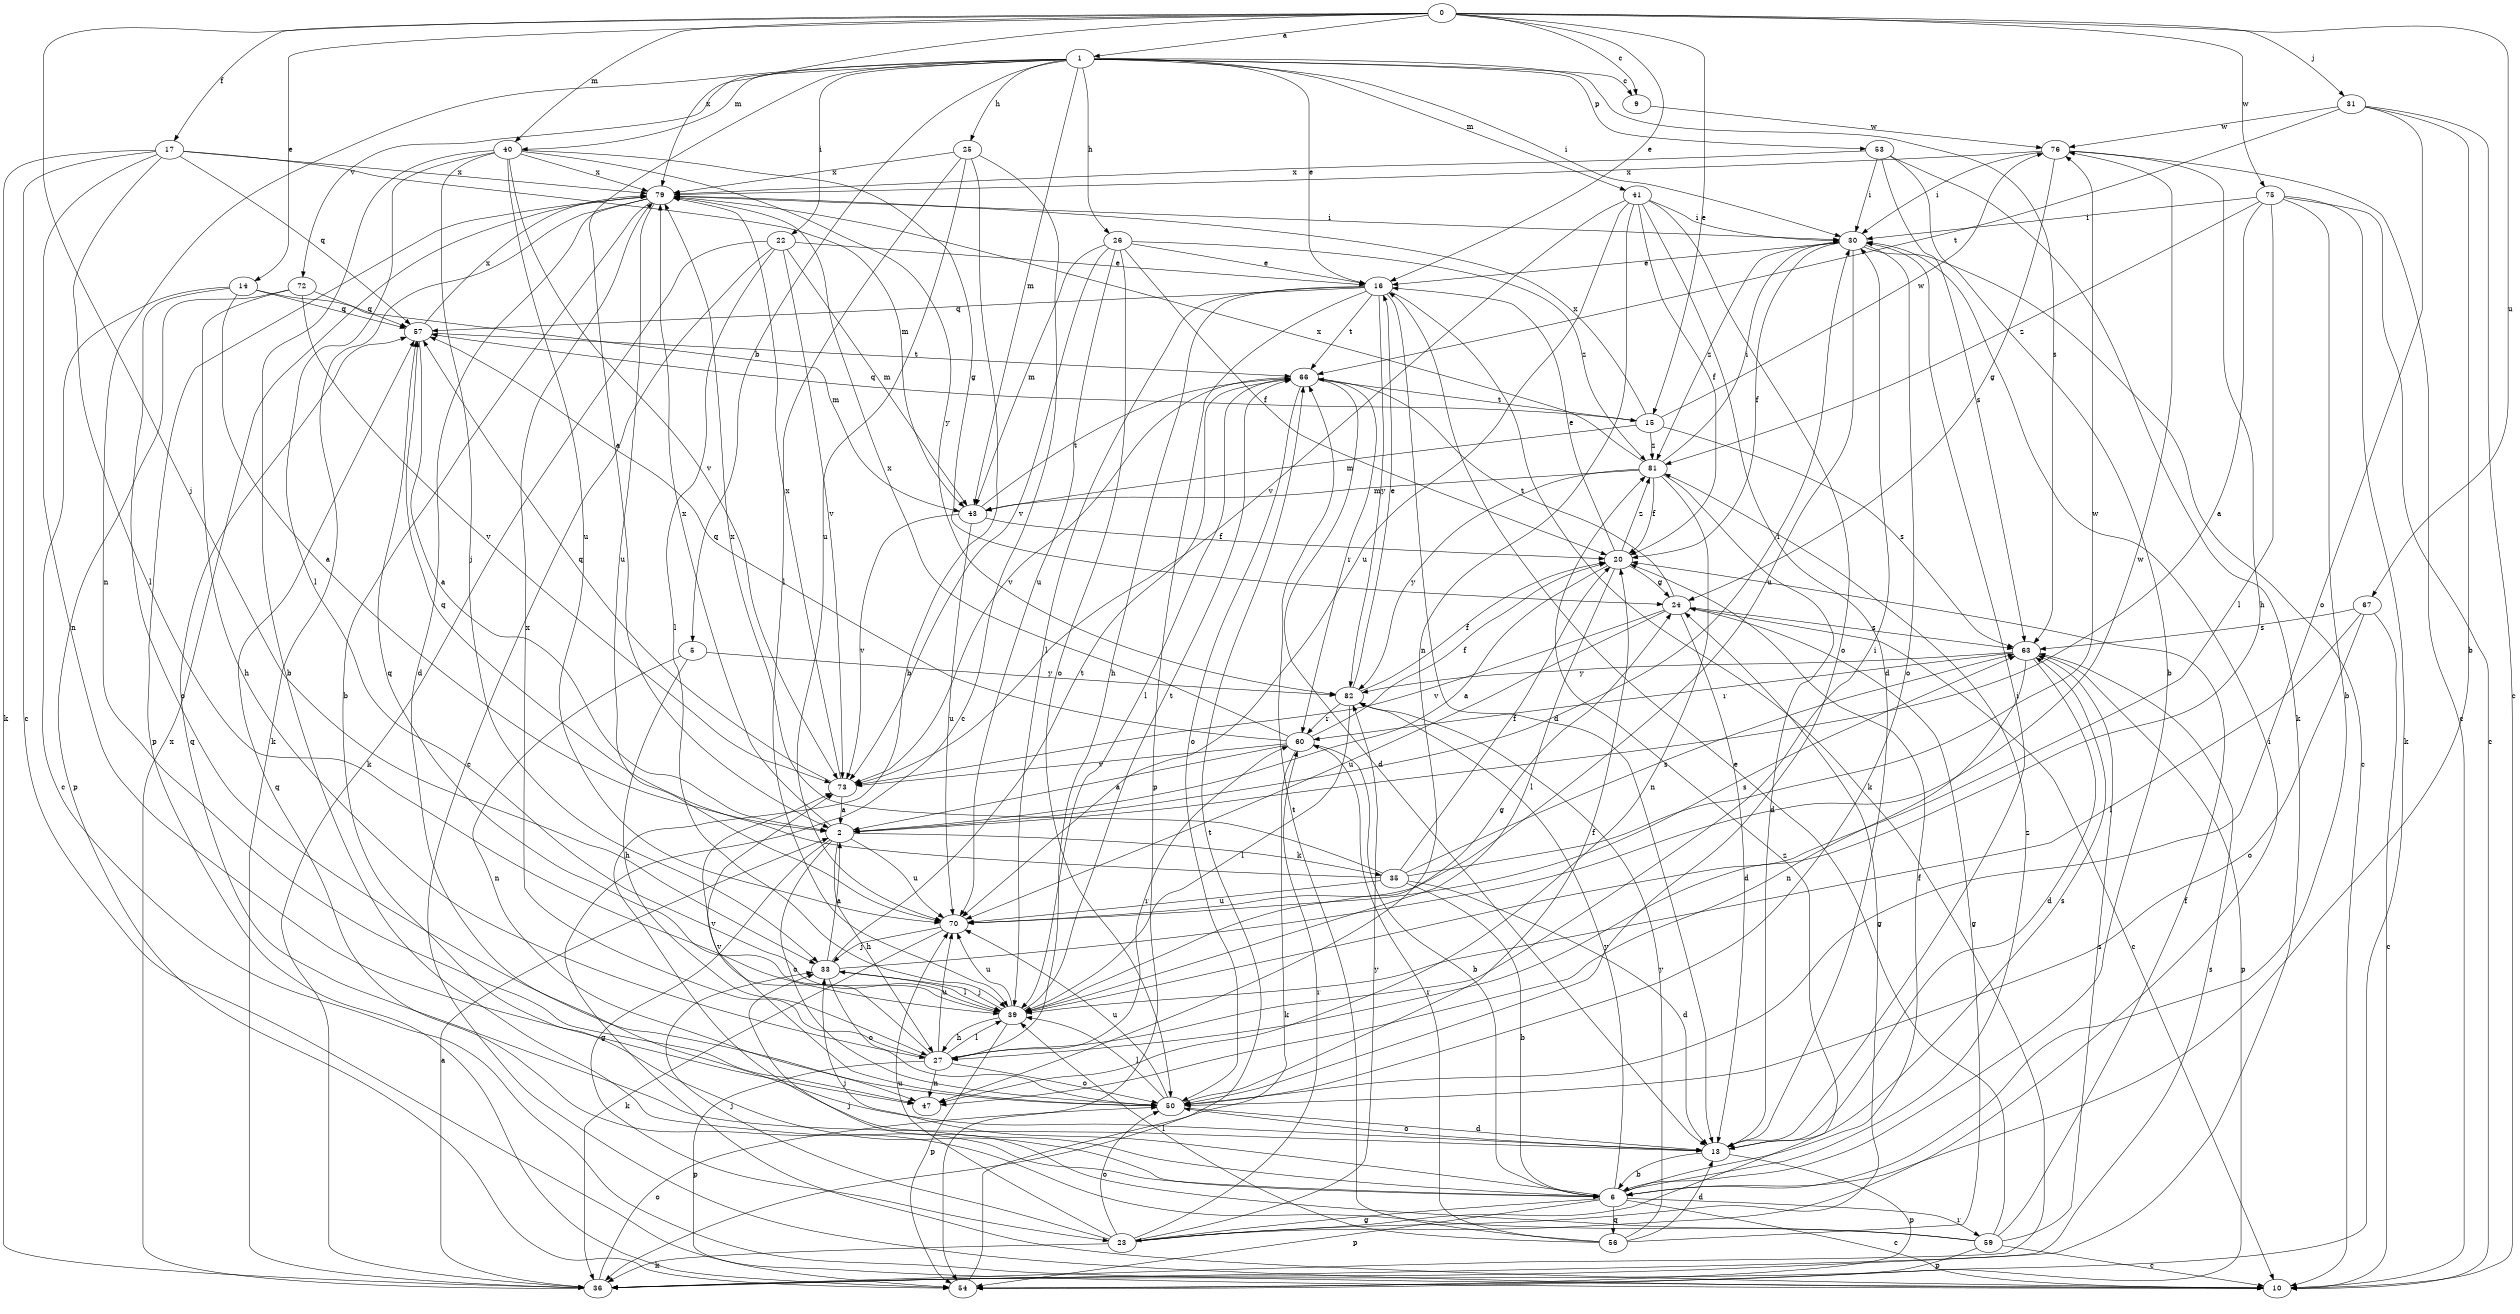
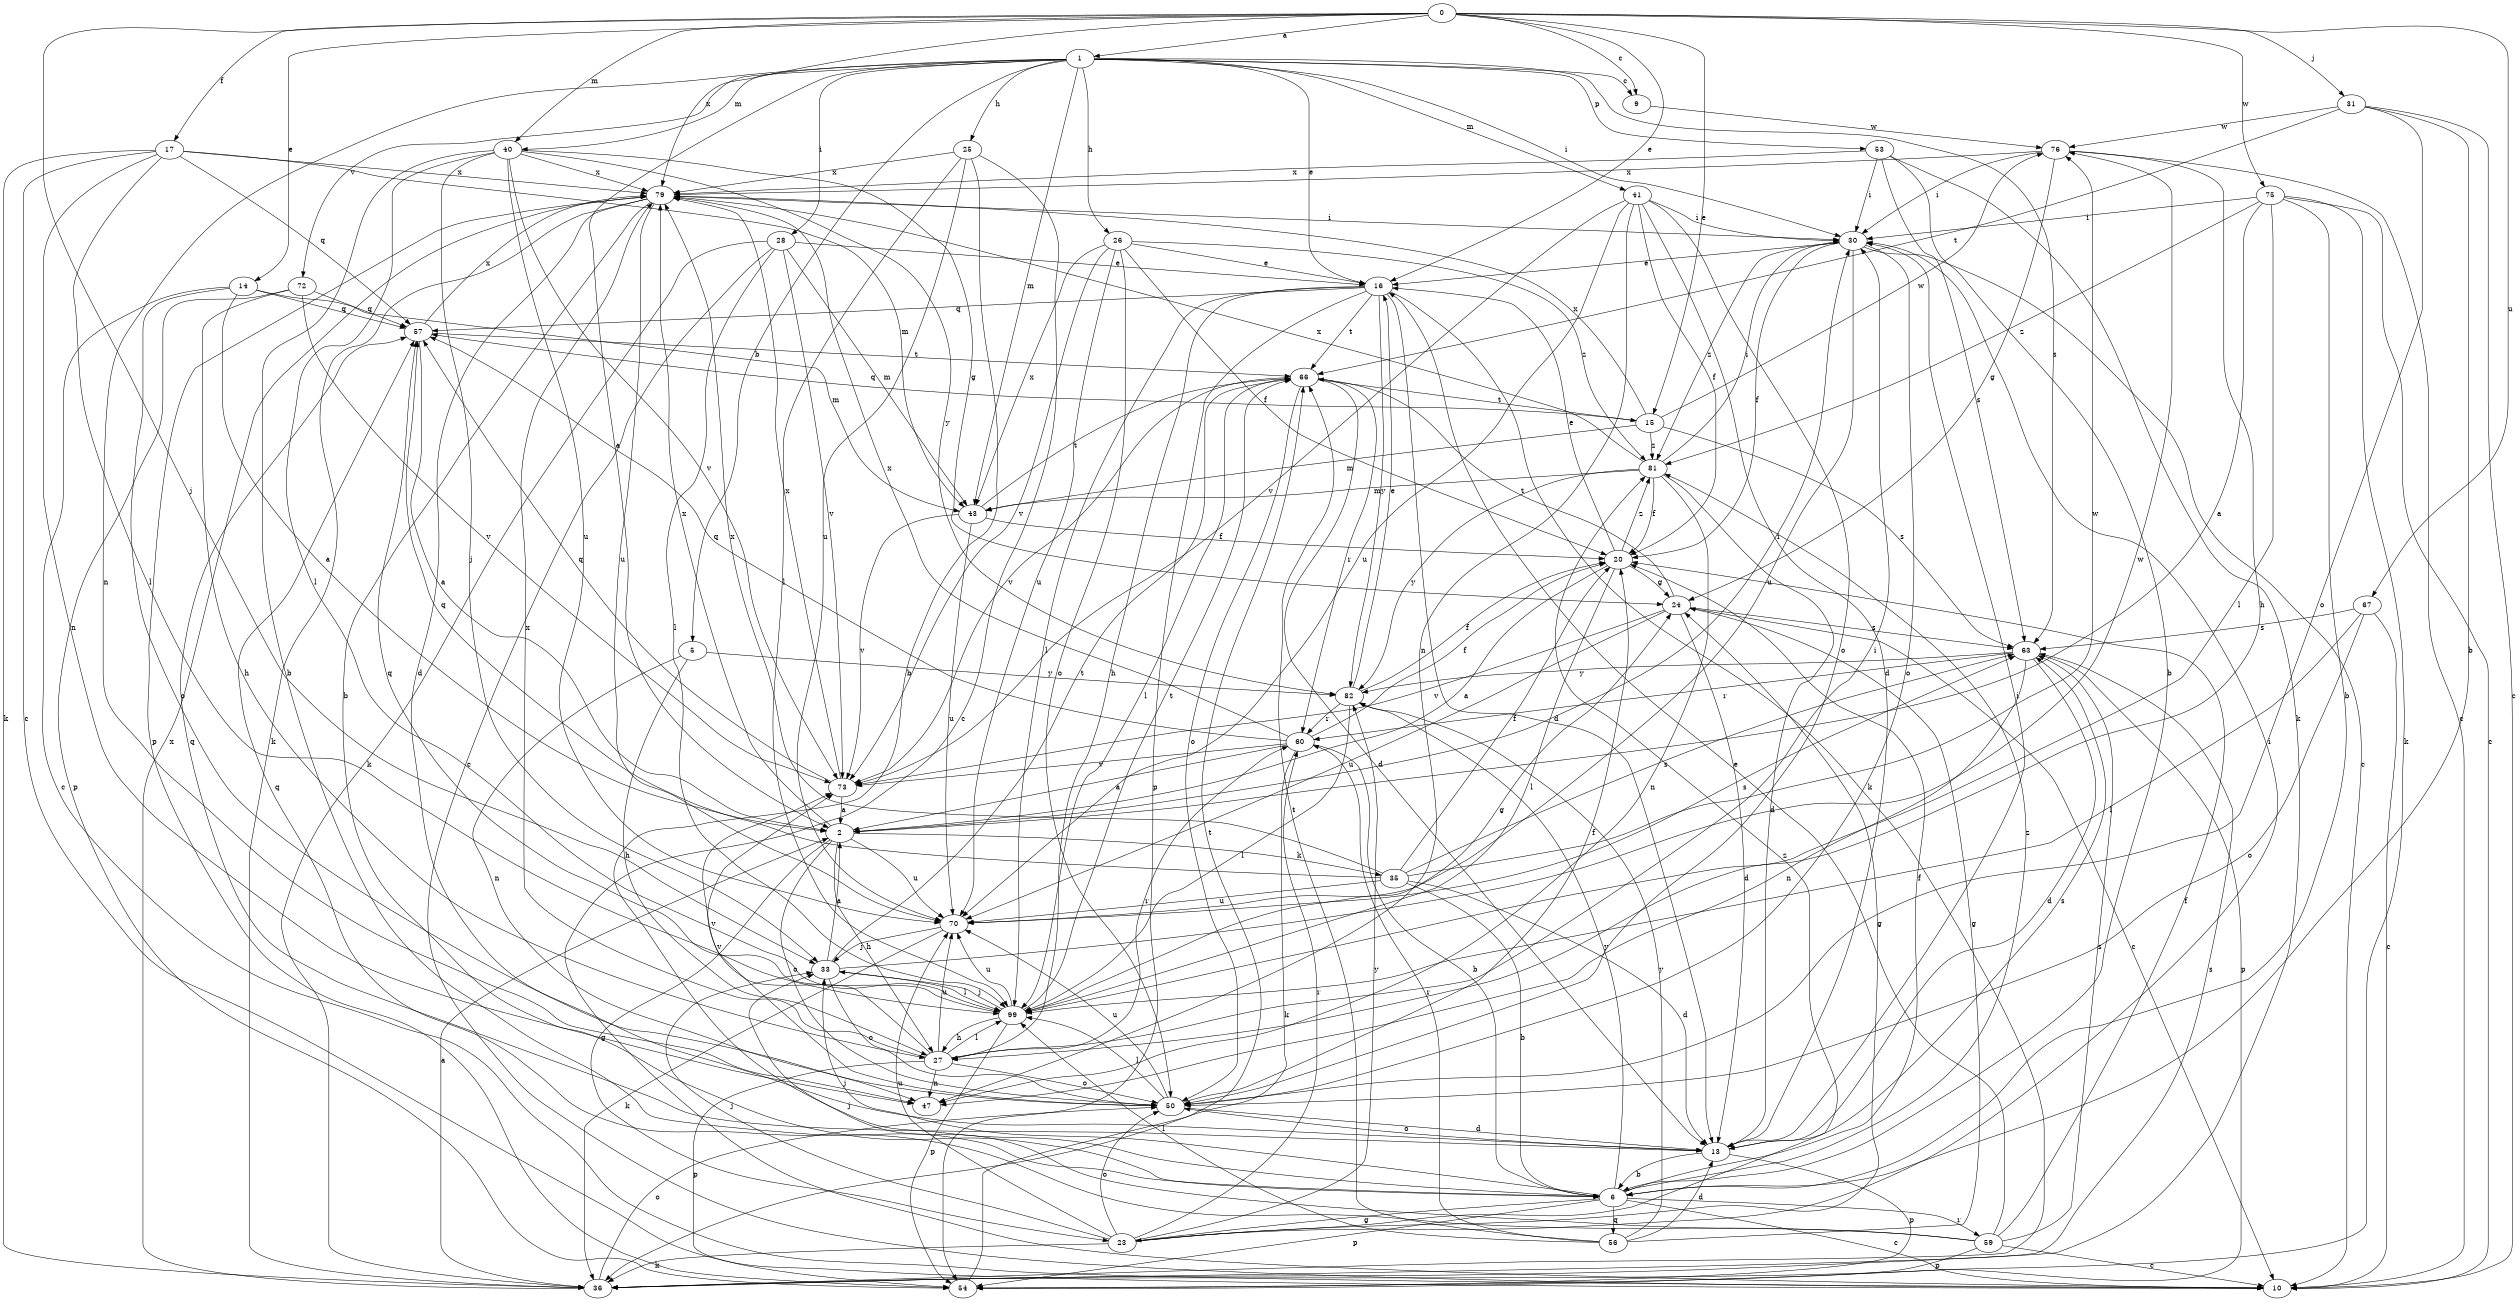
(781, 241) -> (781, 241)
(1032, 378) -> (1032, 378)
(1013, 1015) -> (1013, 1015)
